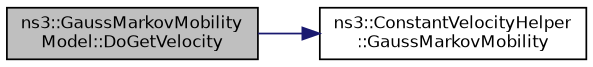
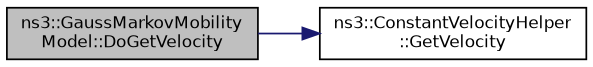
(453, 34) -> (453, 34)
